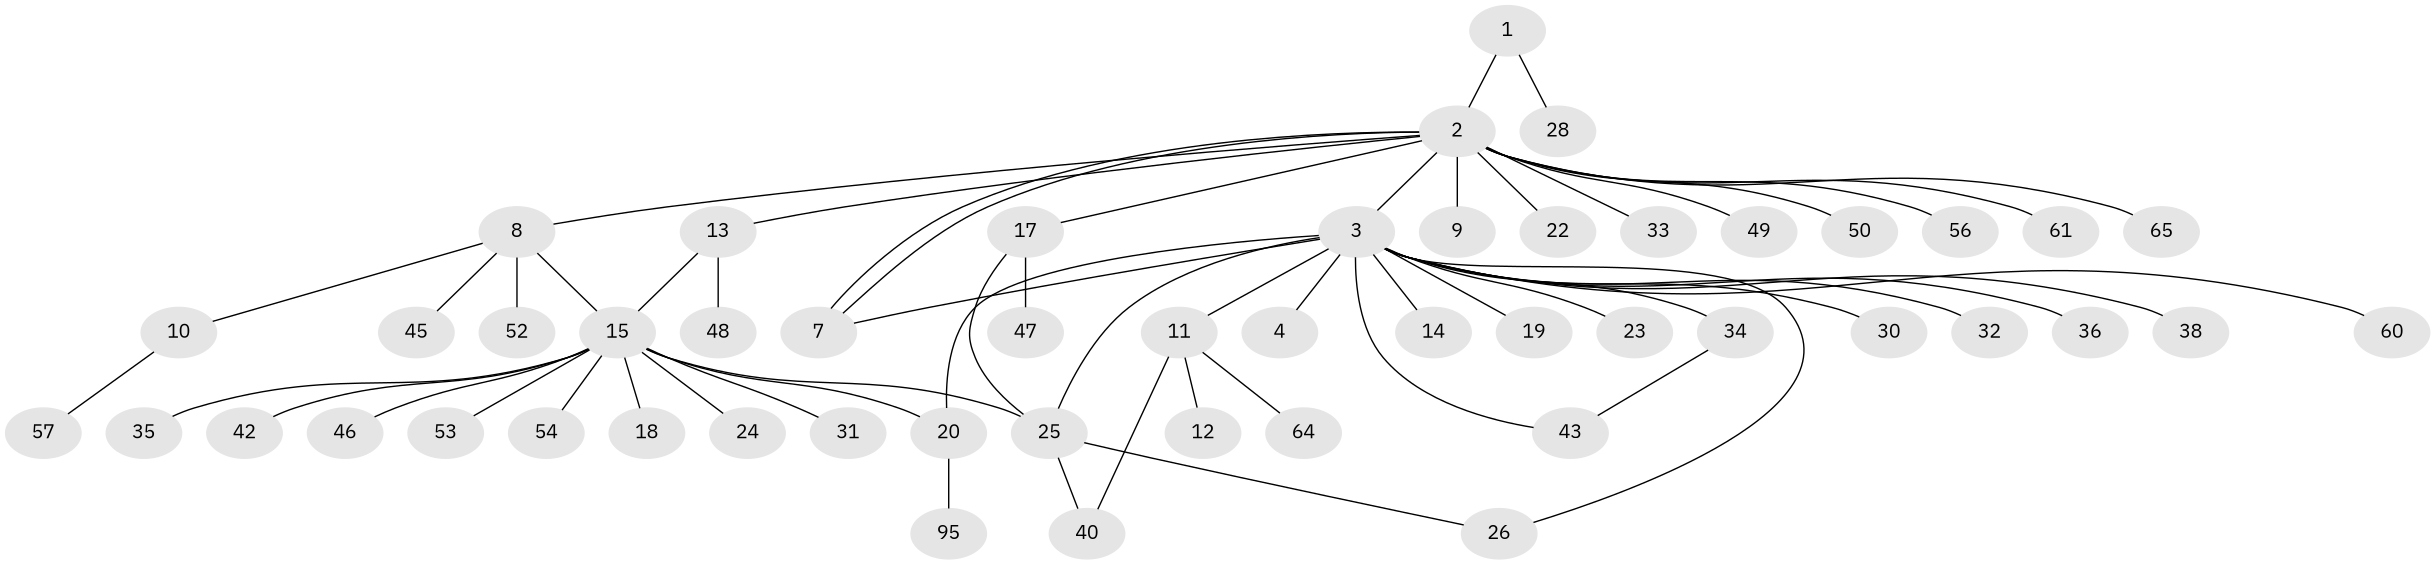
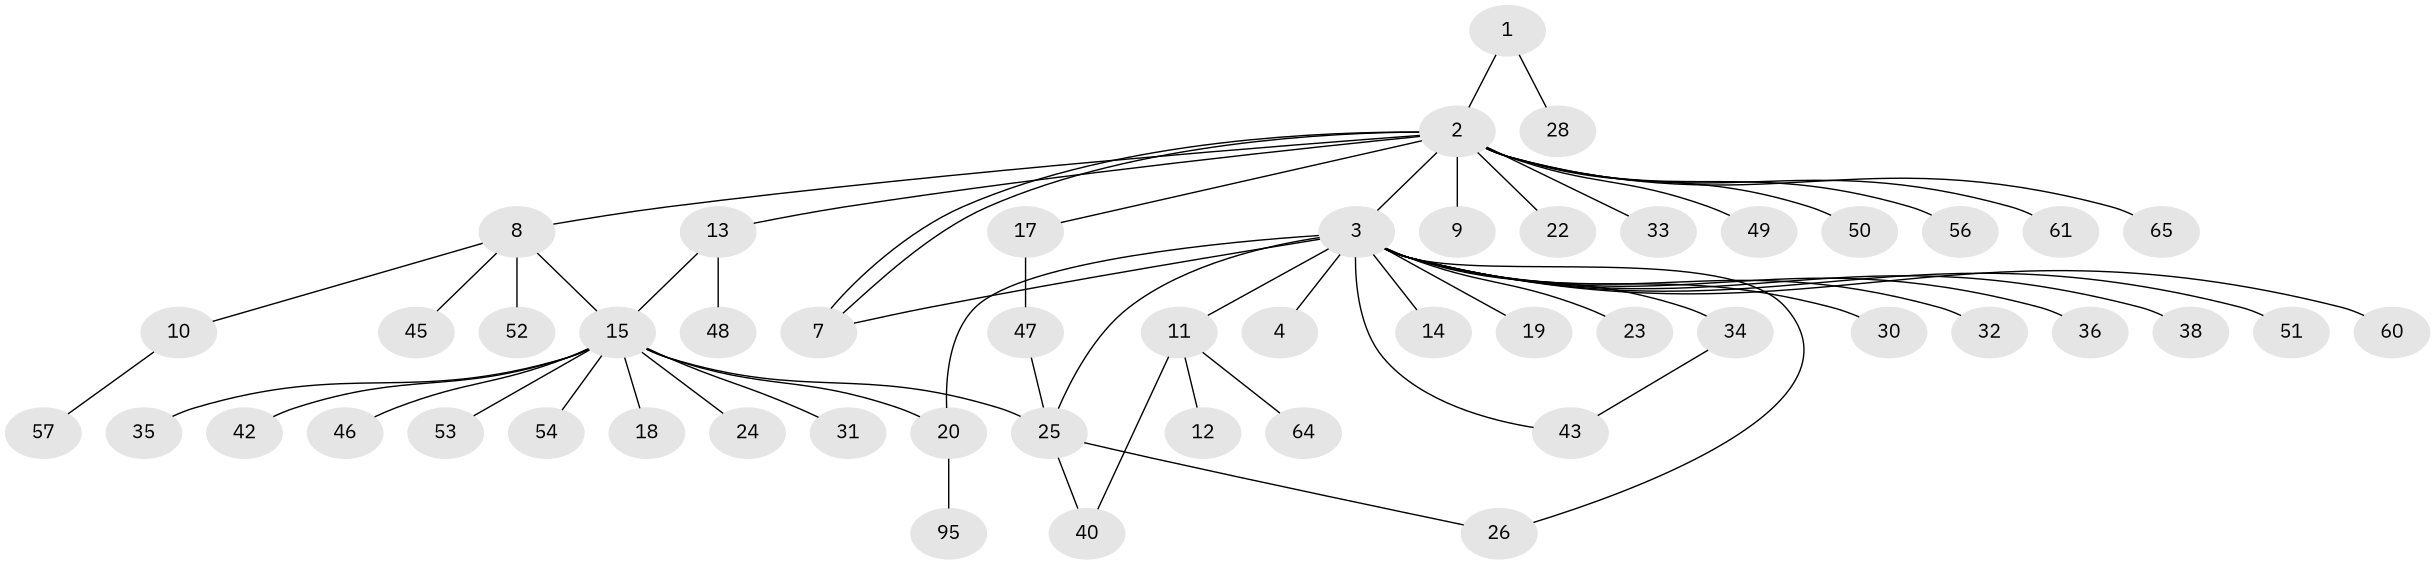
none -> (2291, 333)
(970, 339) -> (1037, 383)
